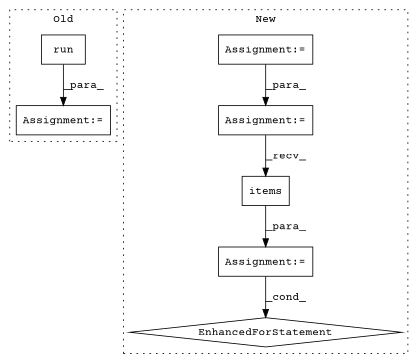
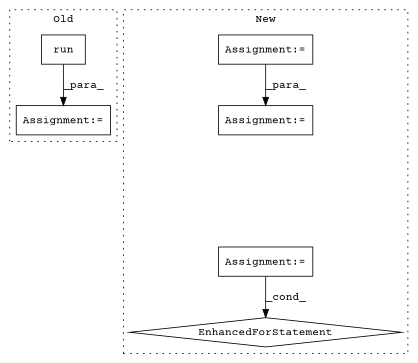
(266, 191) -> none
